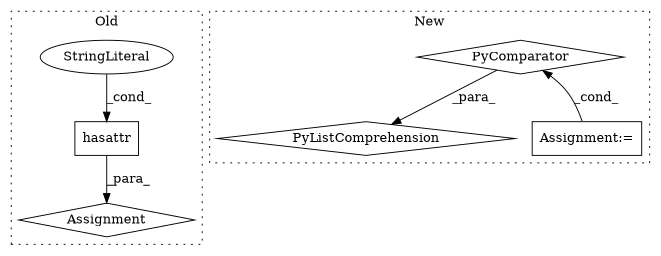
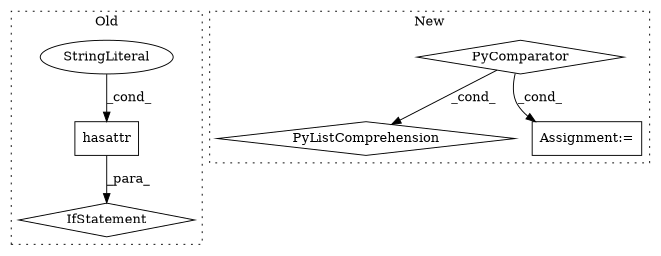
(570, 96) -> (514, 97)
(474, 98) -> (474, 98)
(107, 220) -> (107, 220)
